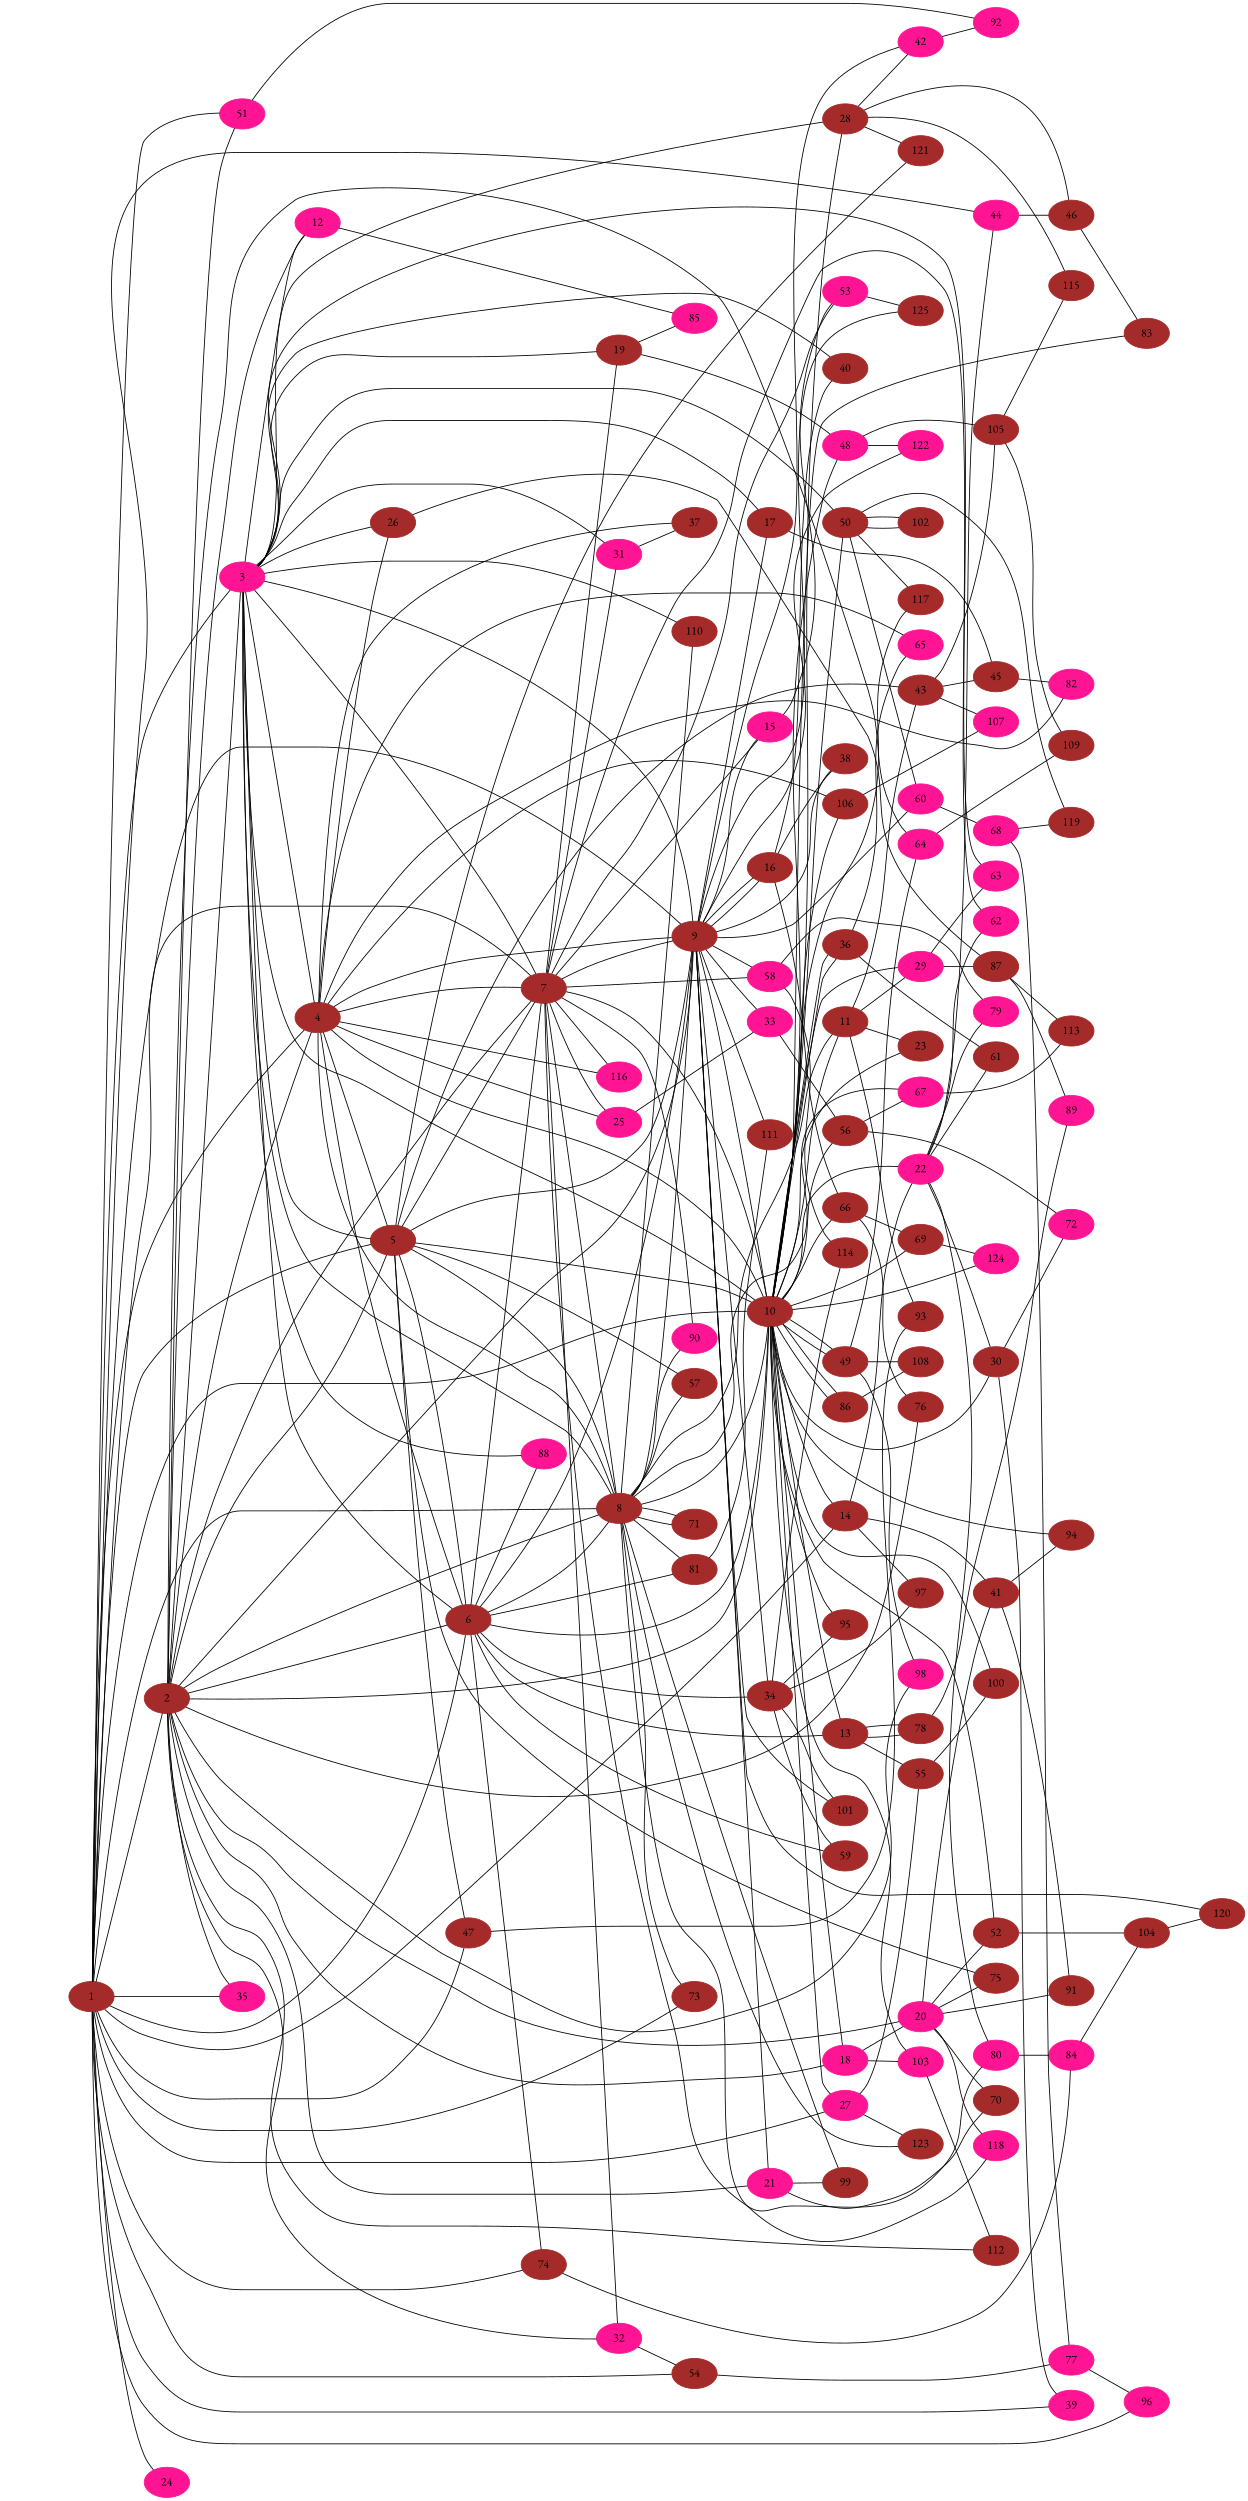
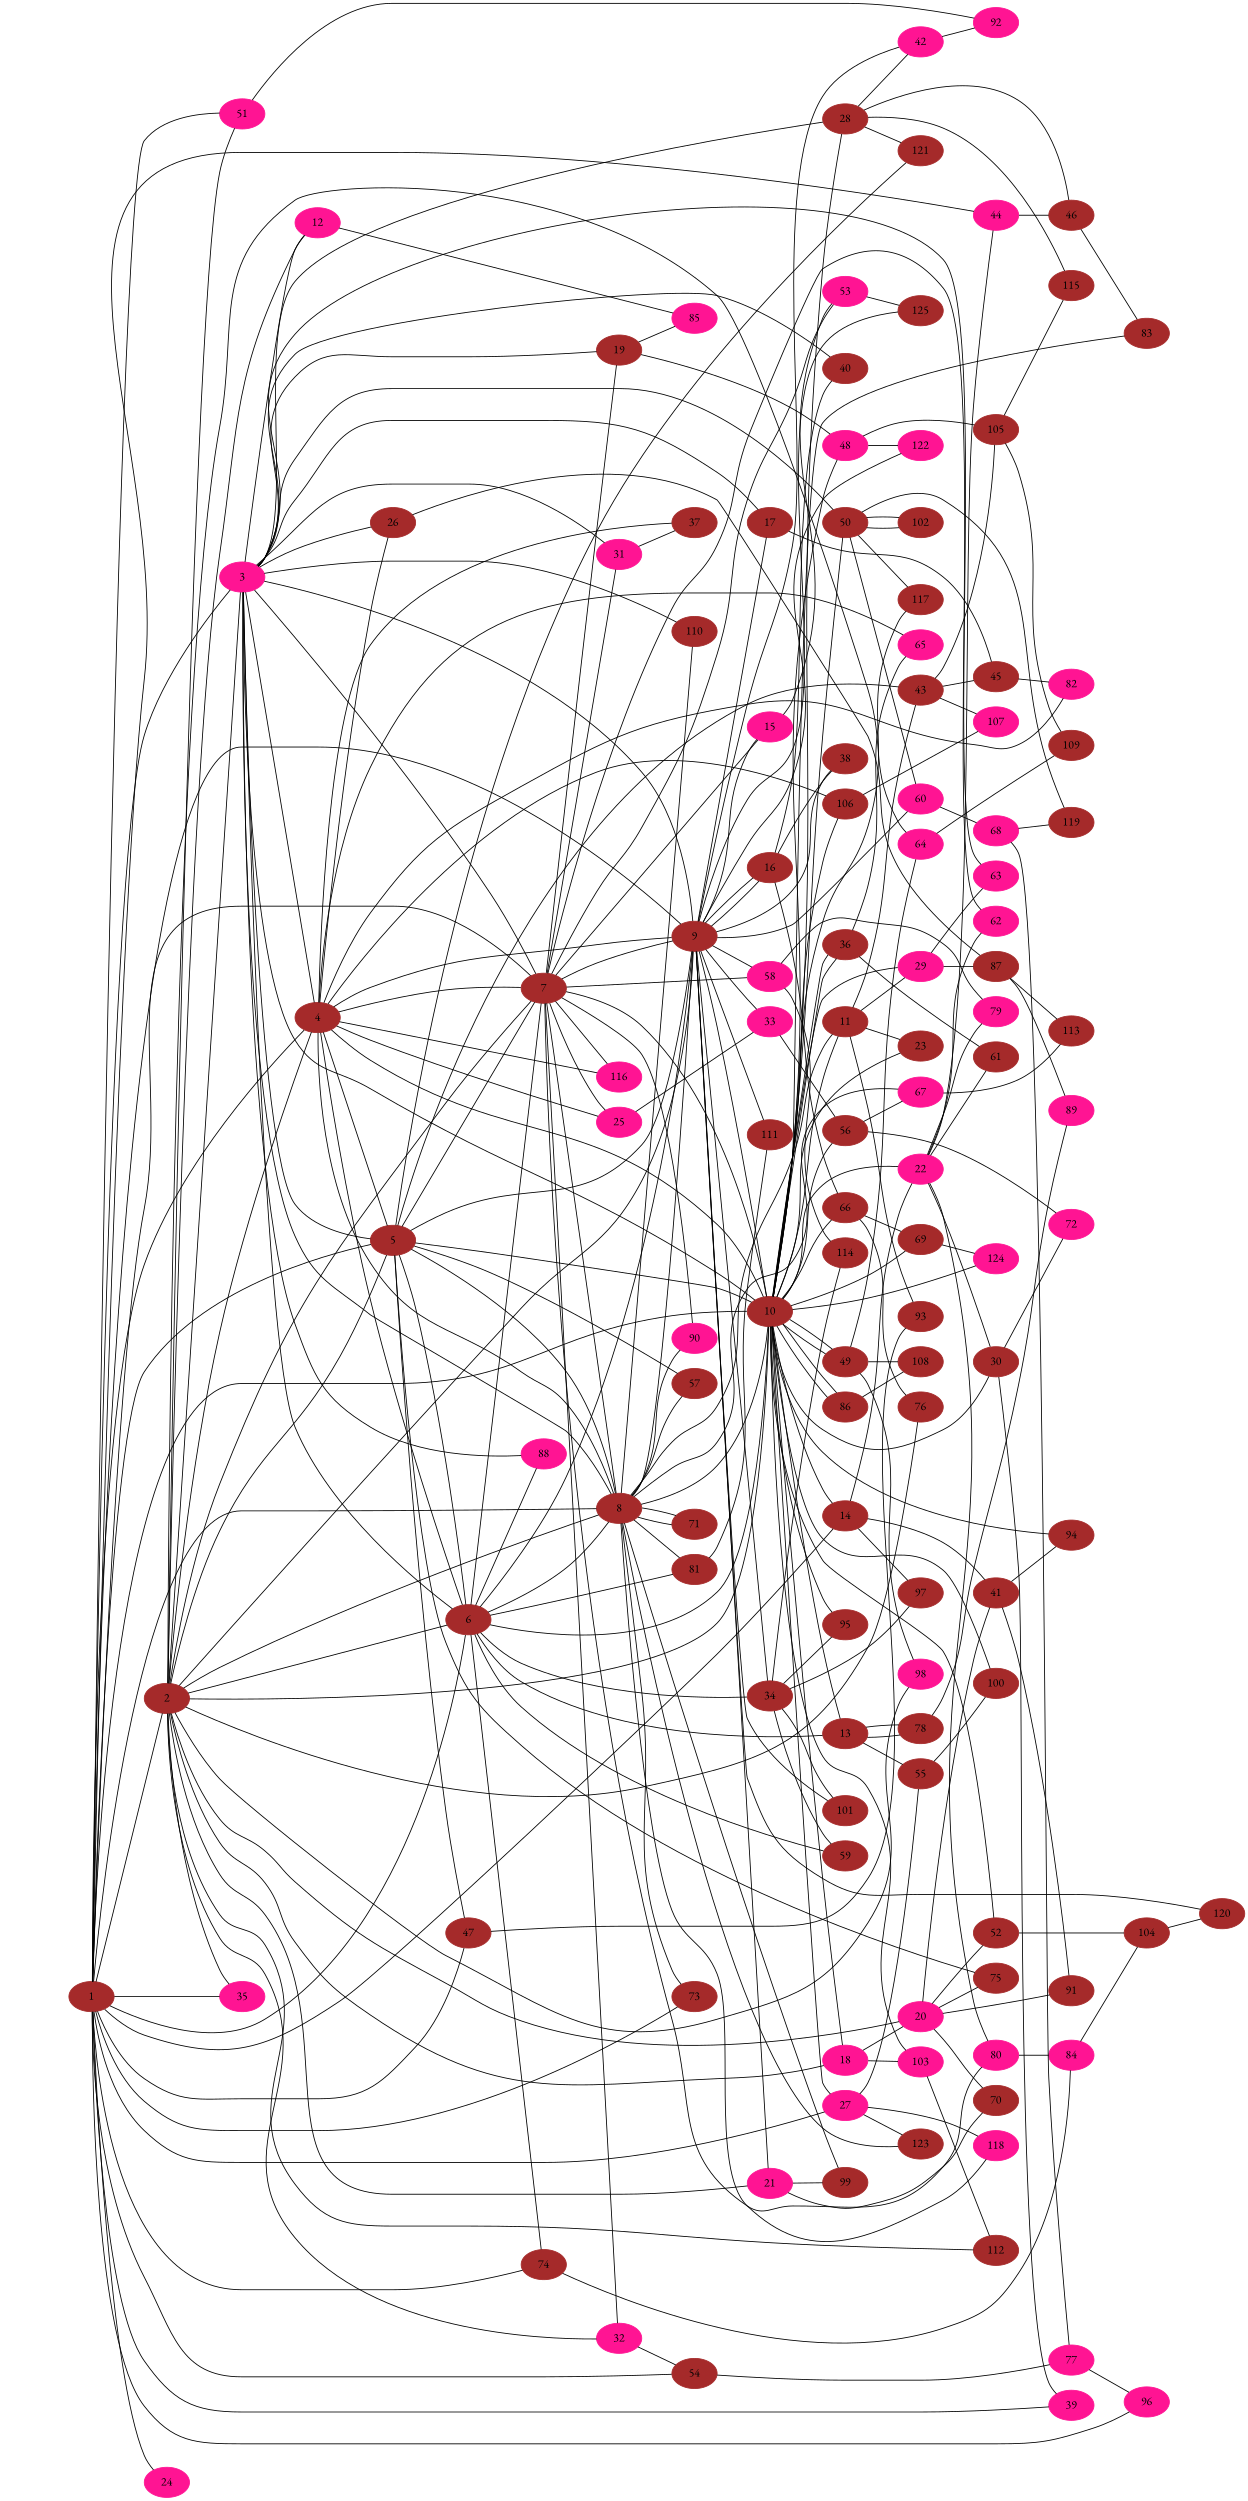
(958, 2081) -> (924, 2116)
